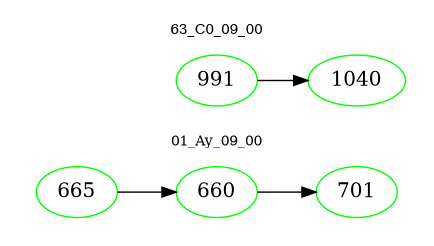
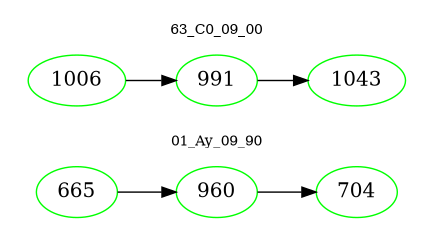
none -> (77, 81)
(357, 81) -> (357, 81)
(217, 142) -> (217, 142)
(217, 192) -> (217, 192)
(357, 192) -> (357, 192)
